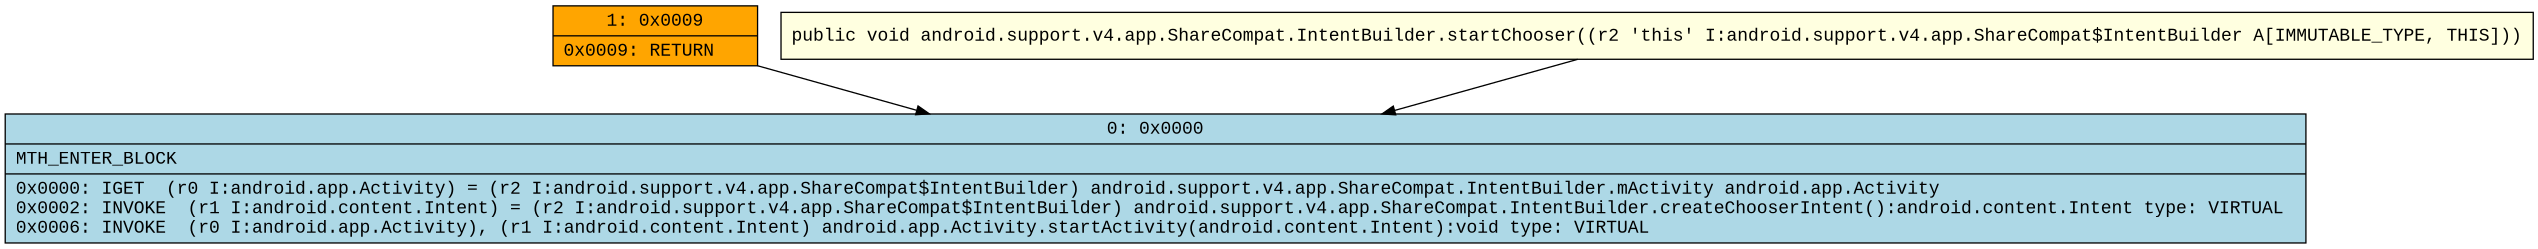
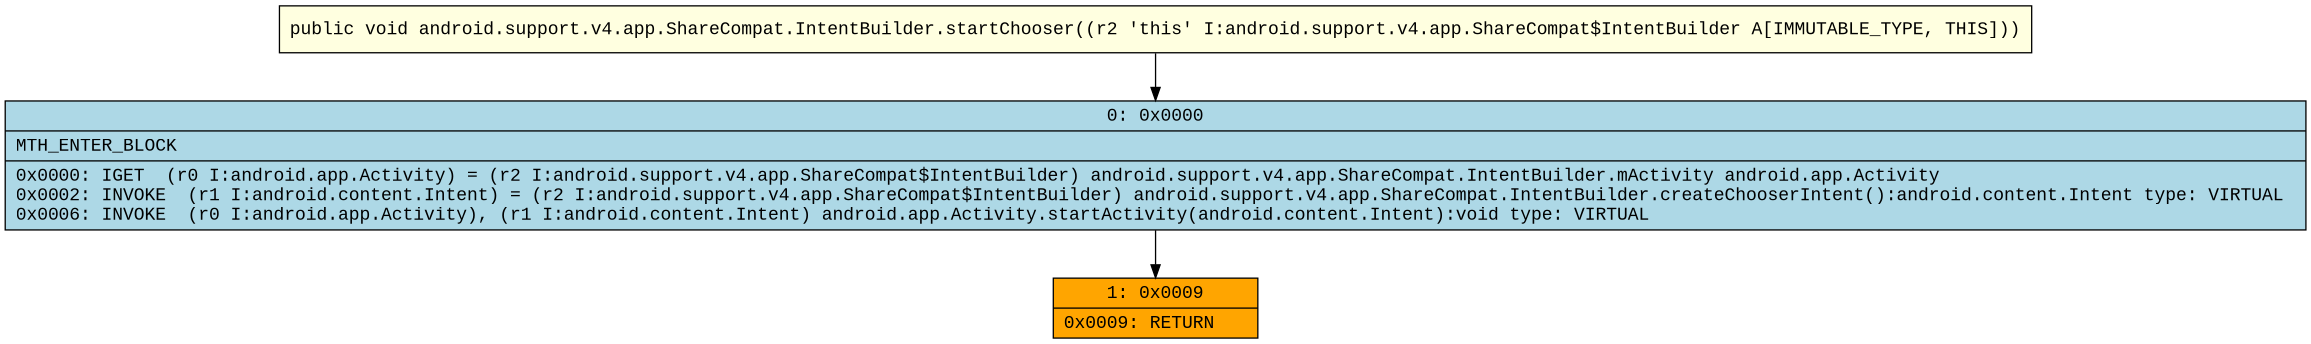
(837, 88) -> (1156, 247)
